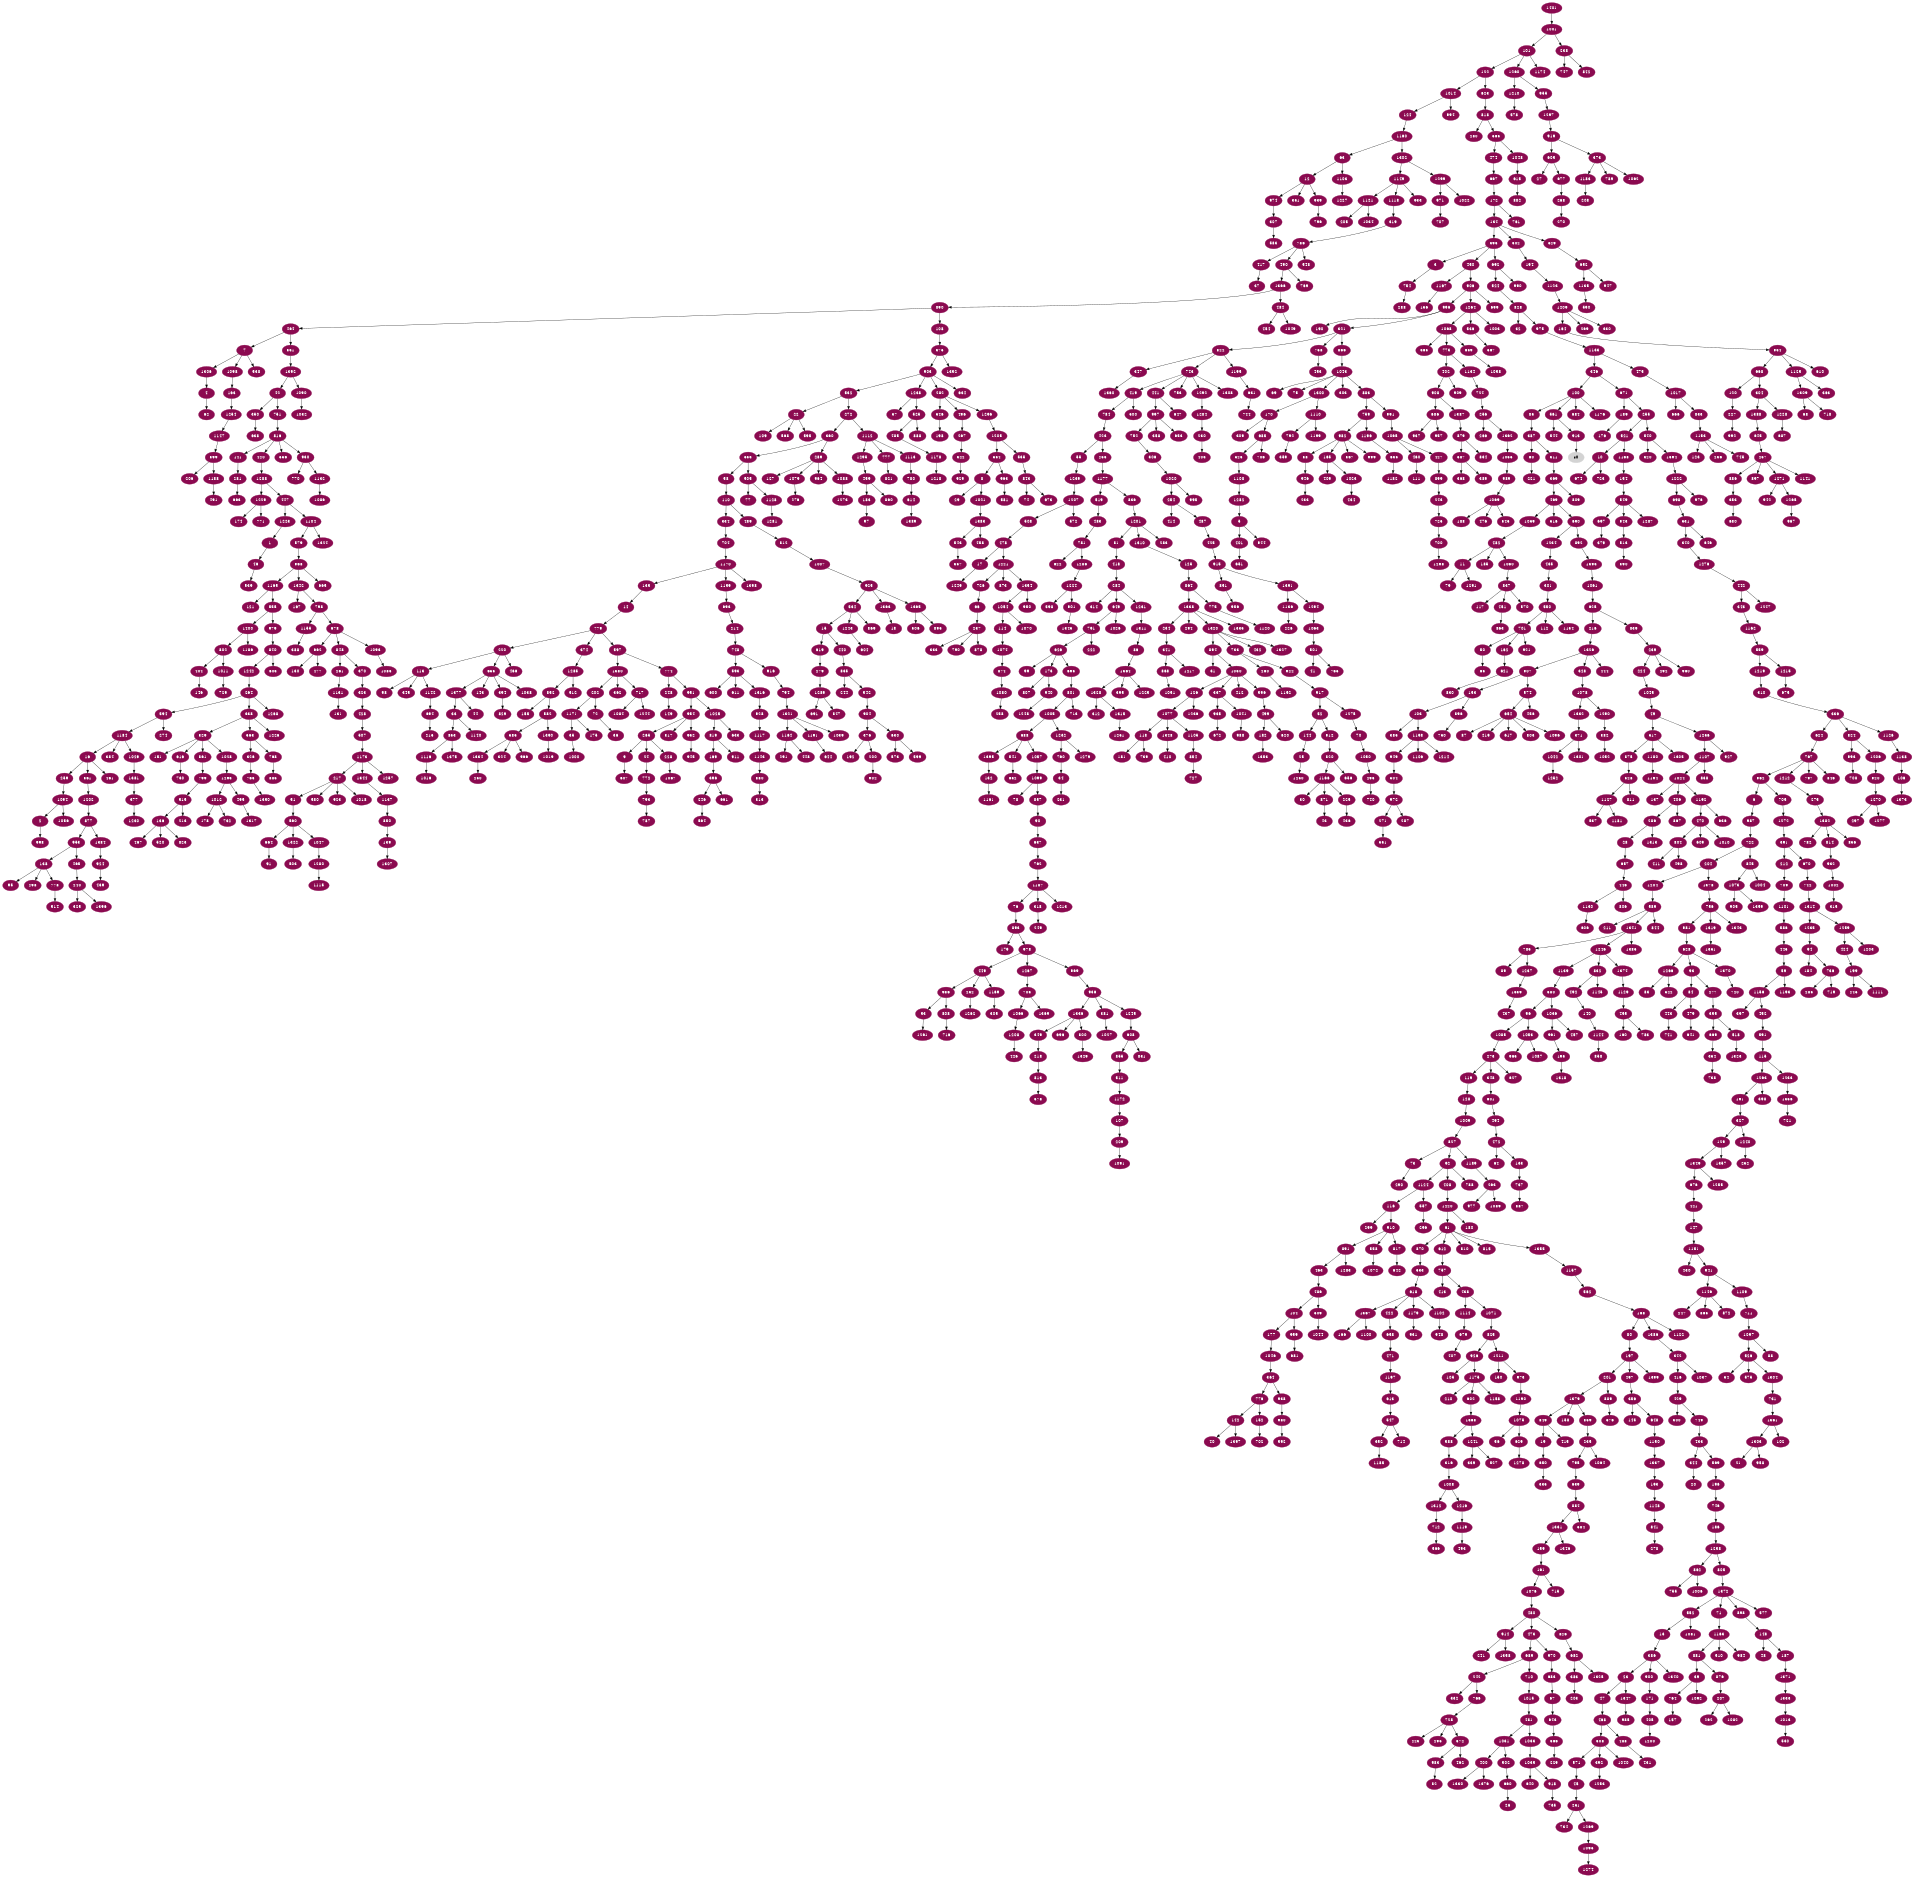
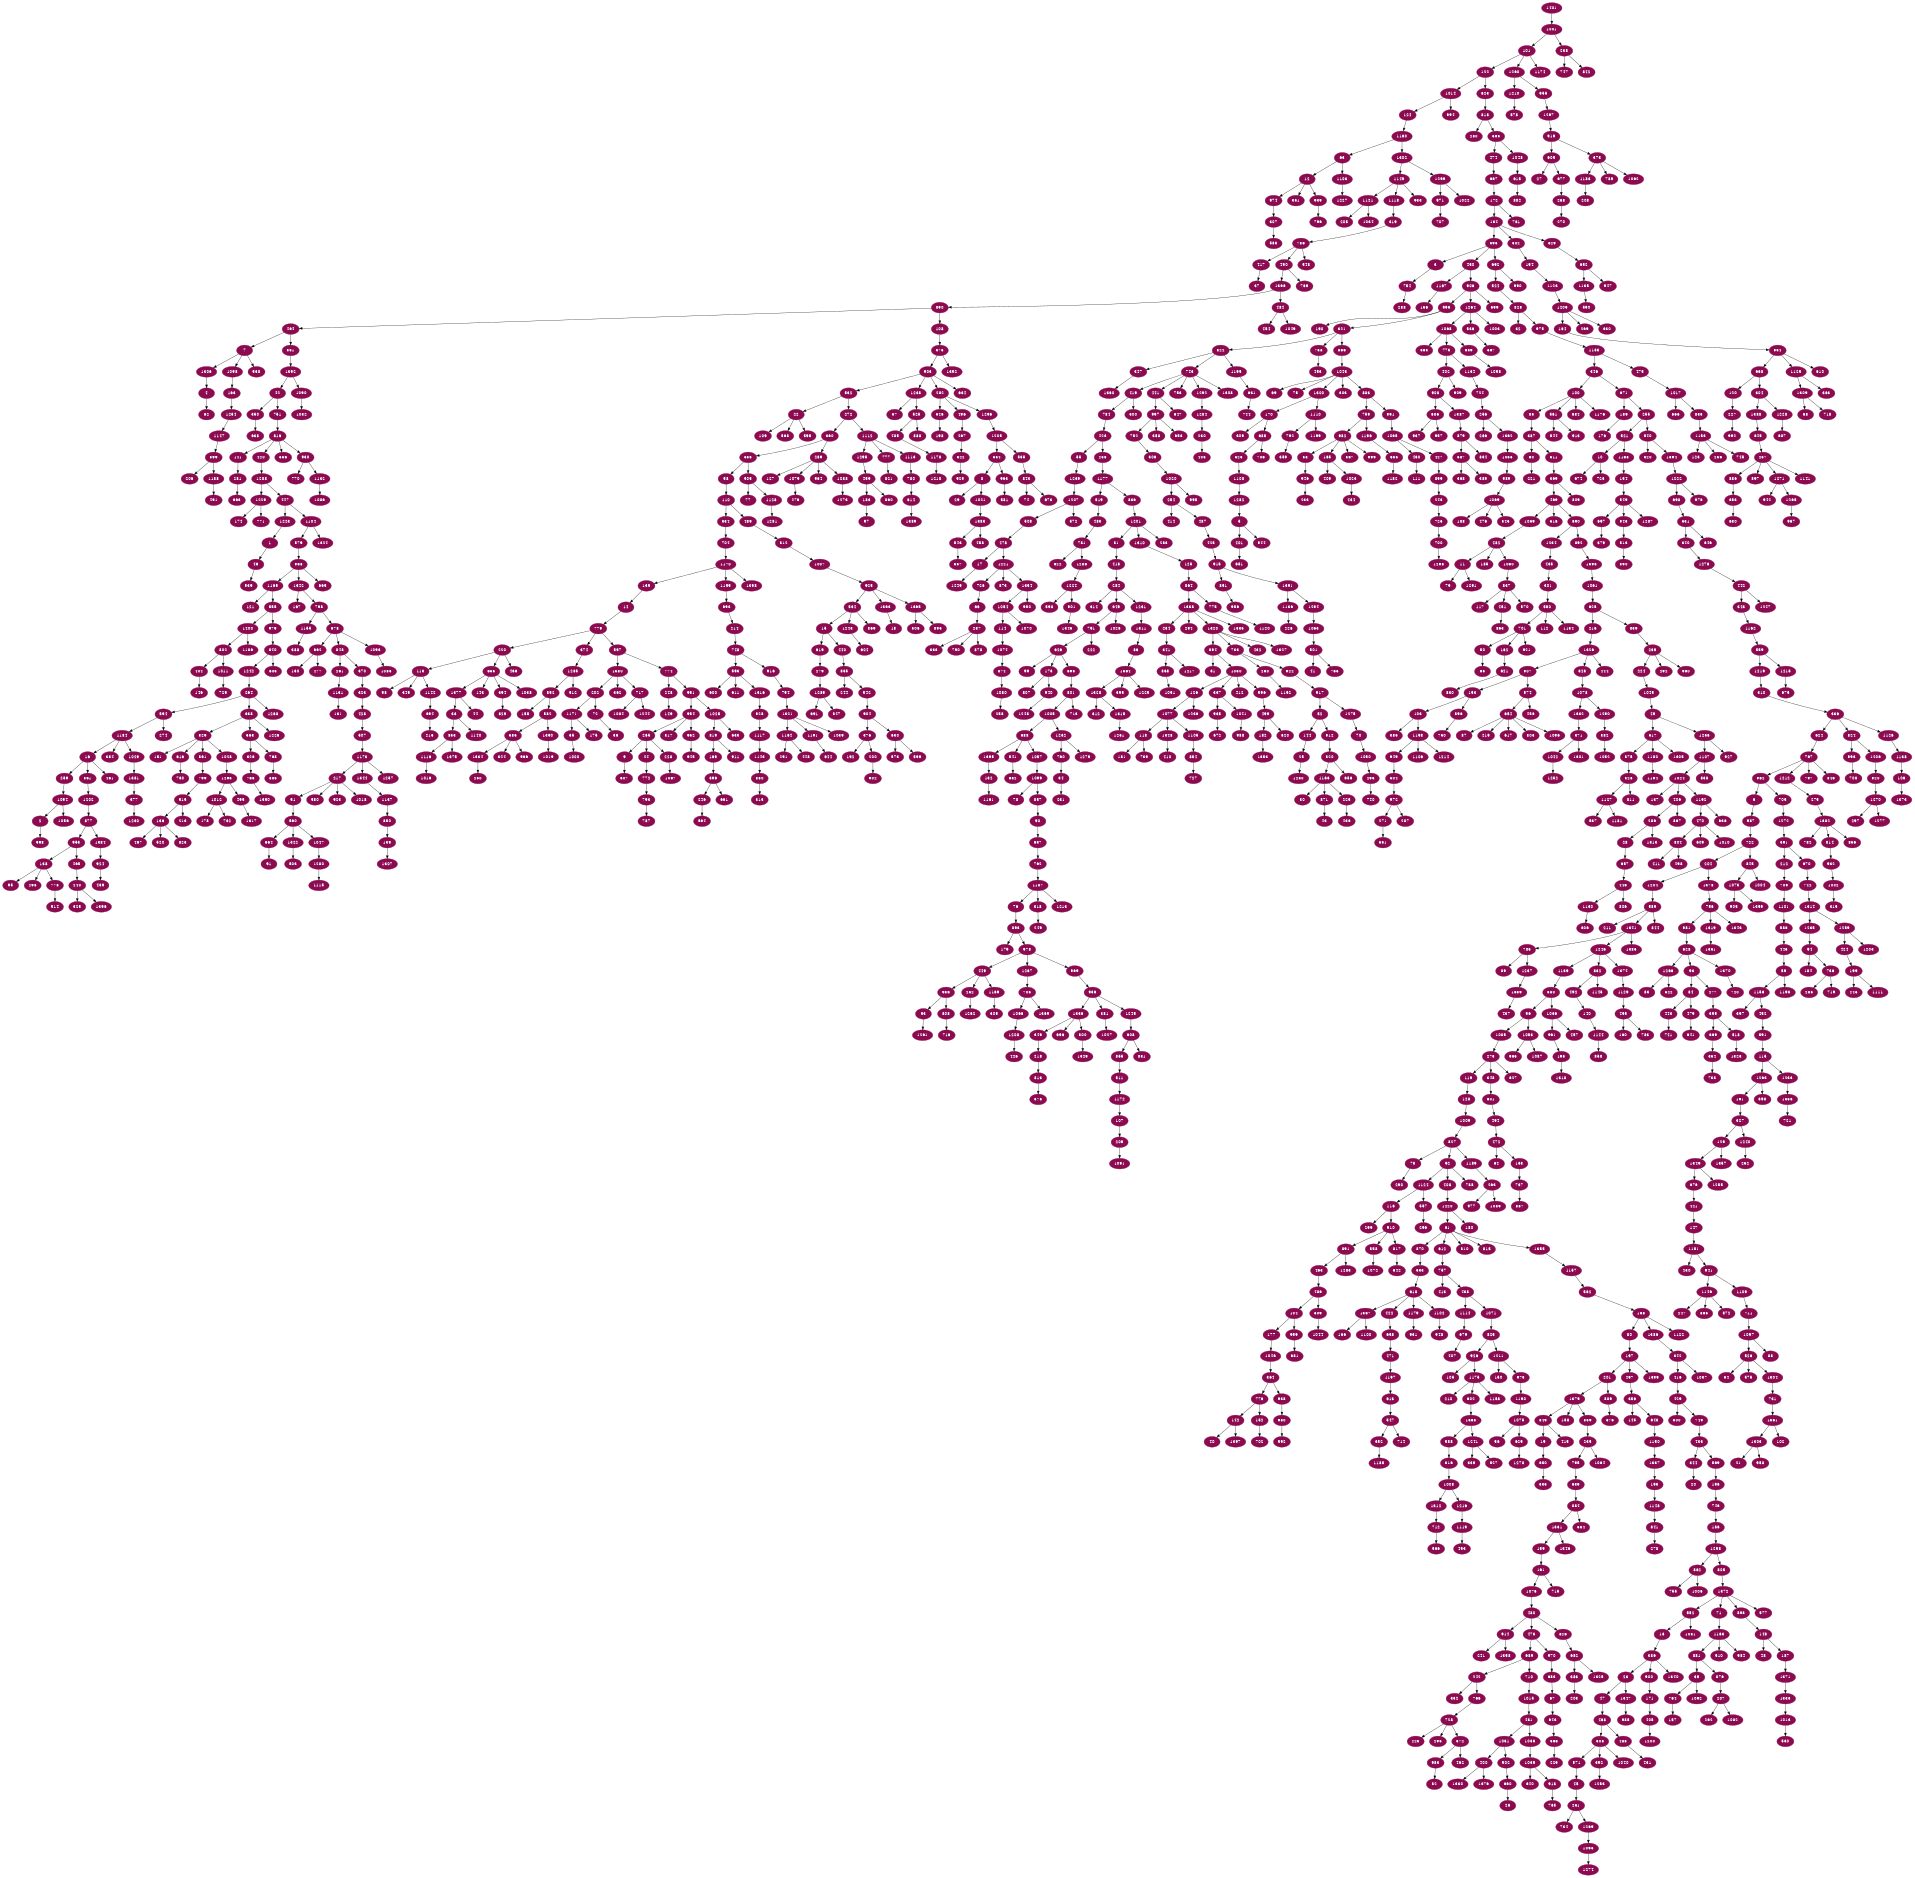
(1576, 457) -> none
